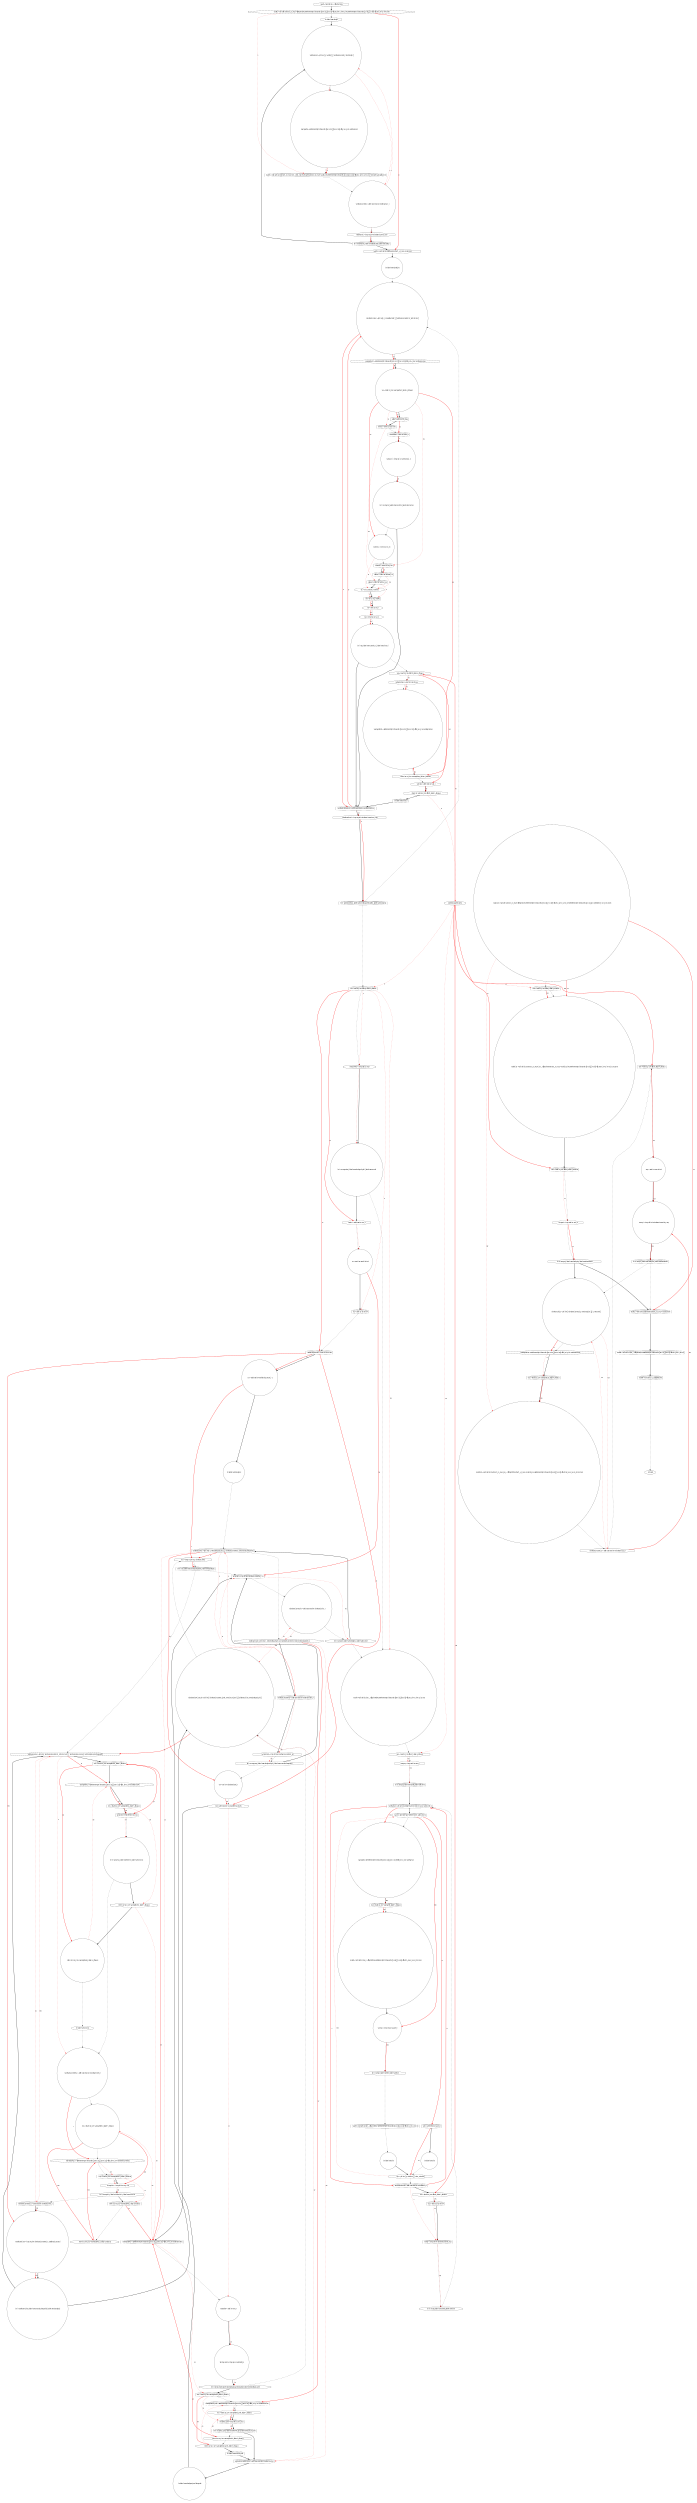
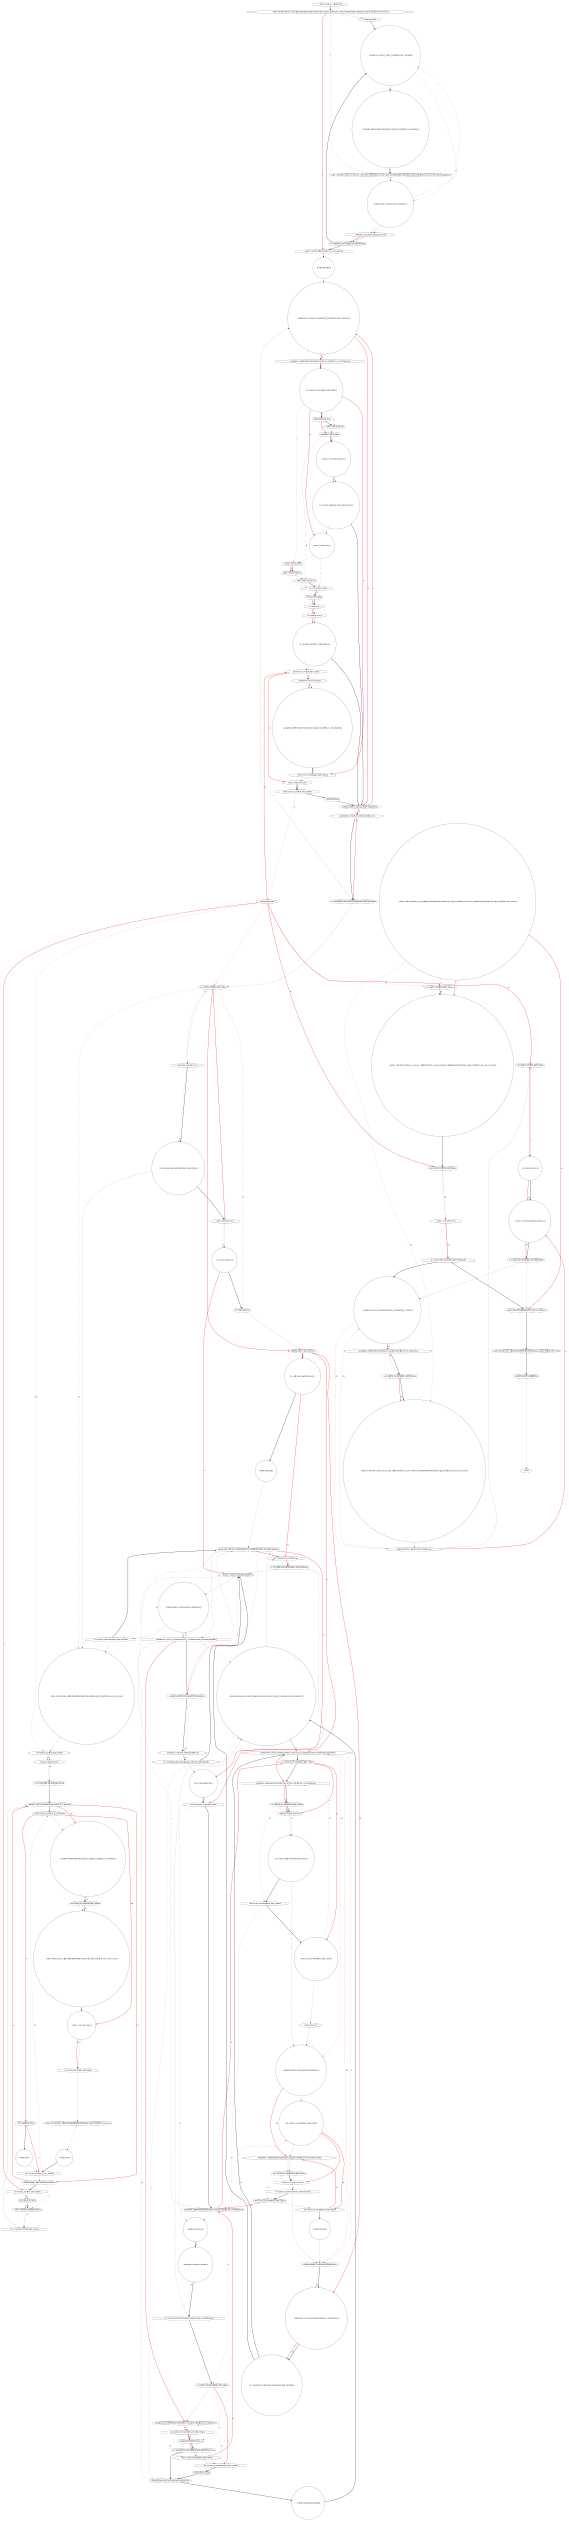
(369, 504) -> (304, 503)
none -> (320, 2229)
